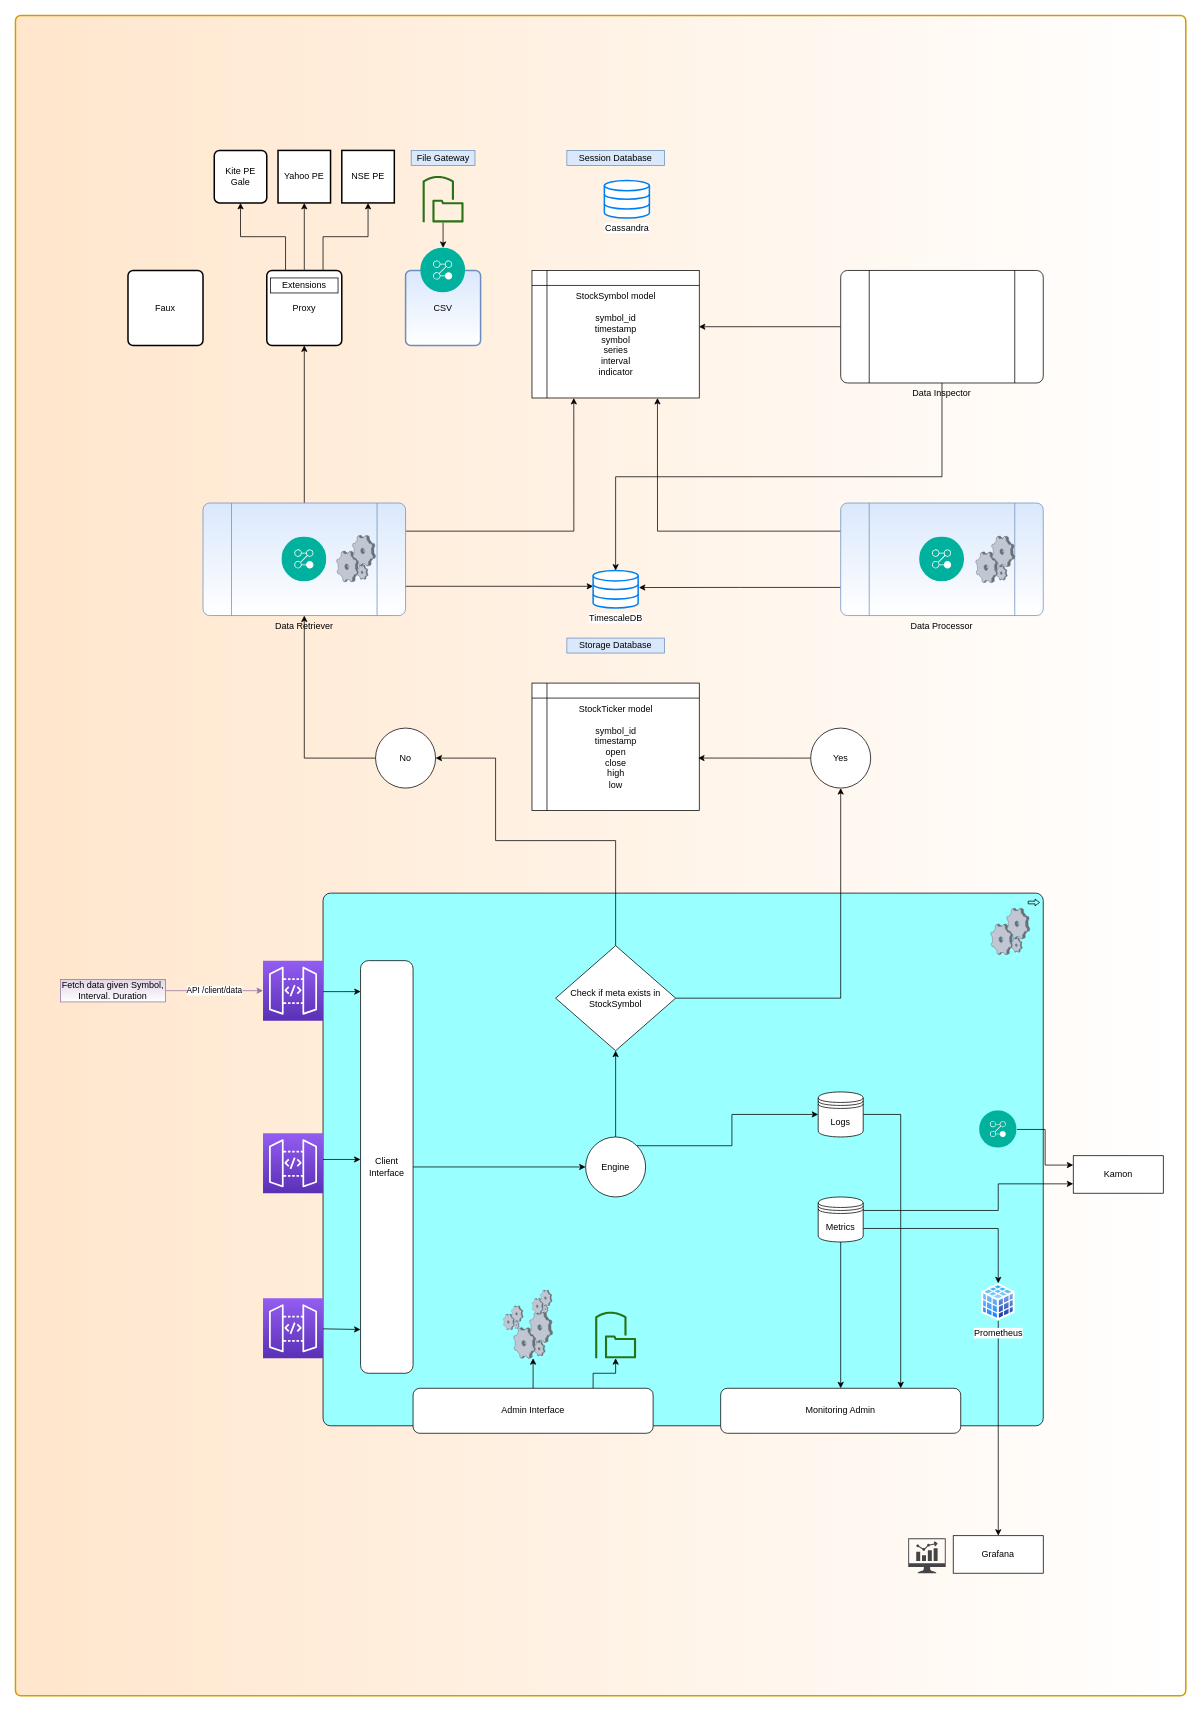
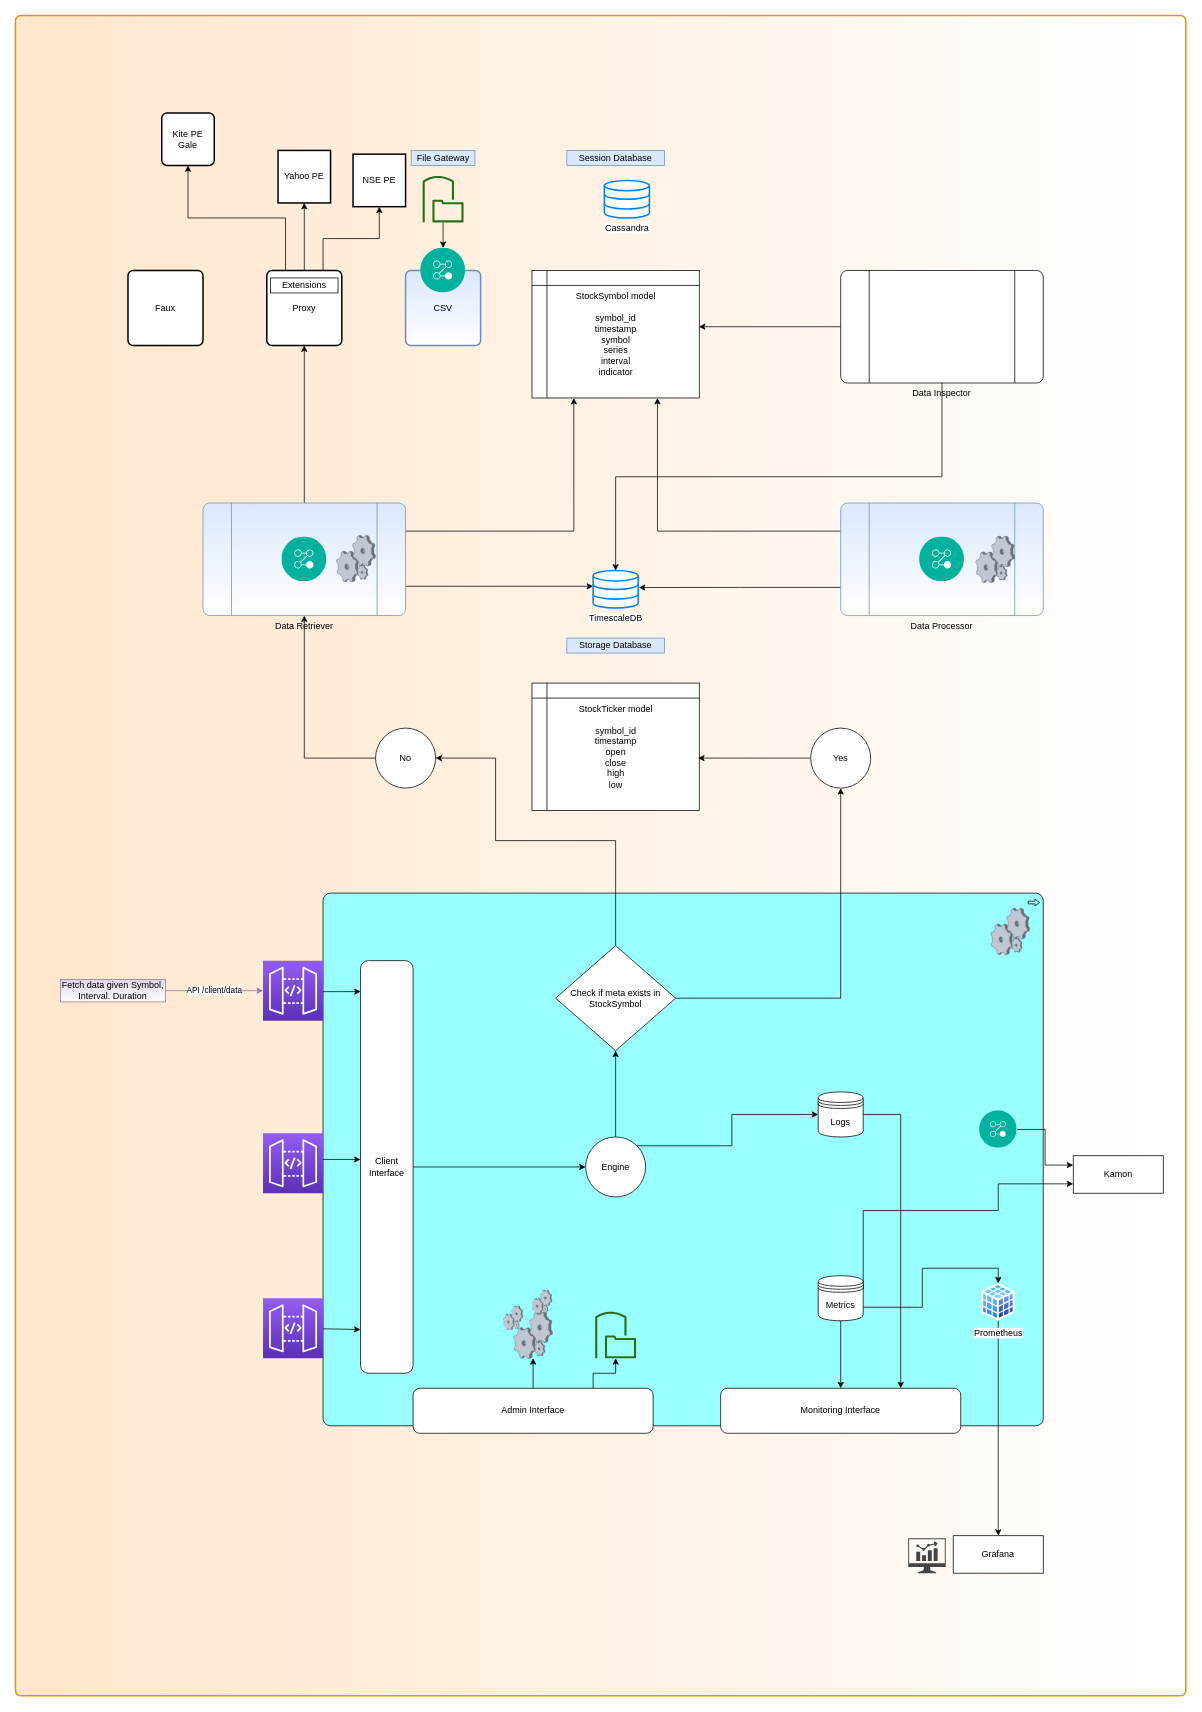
(240, 177) -> (188, 139)
(368, 177) -> (379, 180)
(840, 1219) -> (840, 1298)
(840, 1410) -> (840, 1410)
